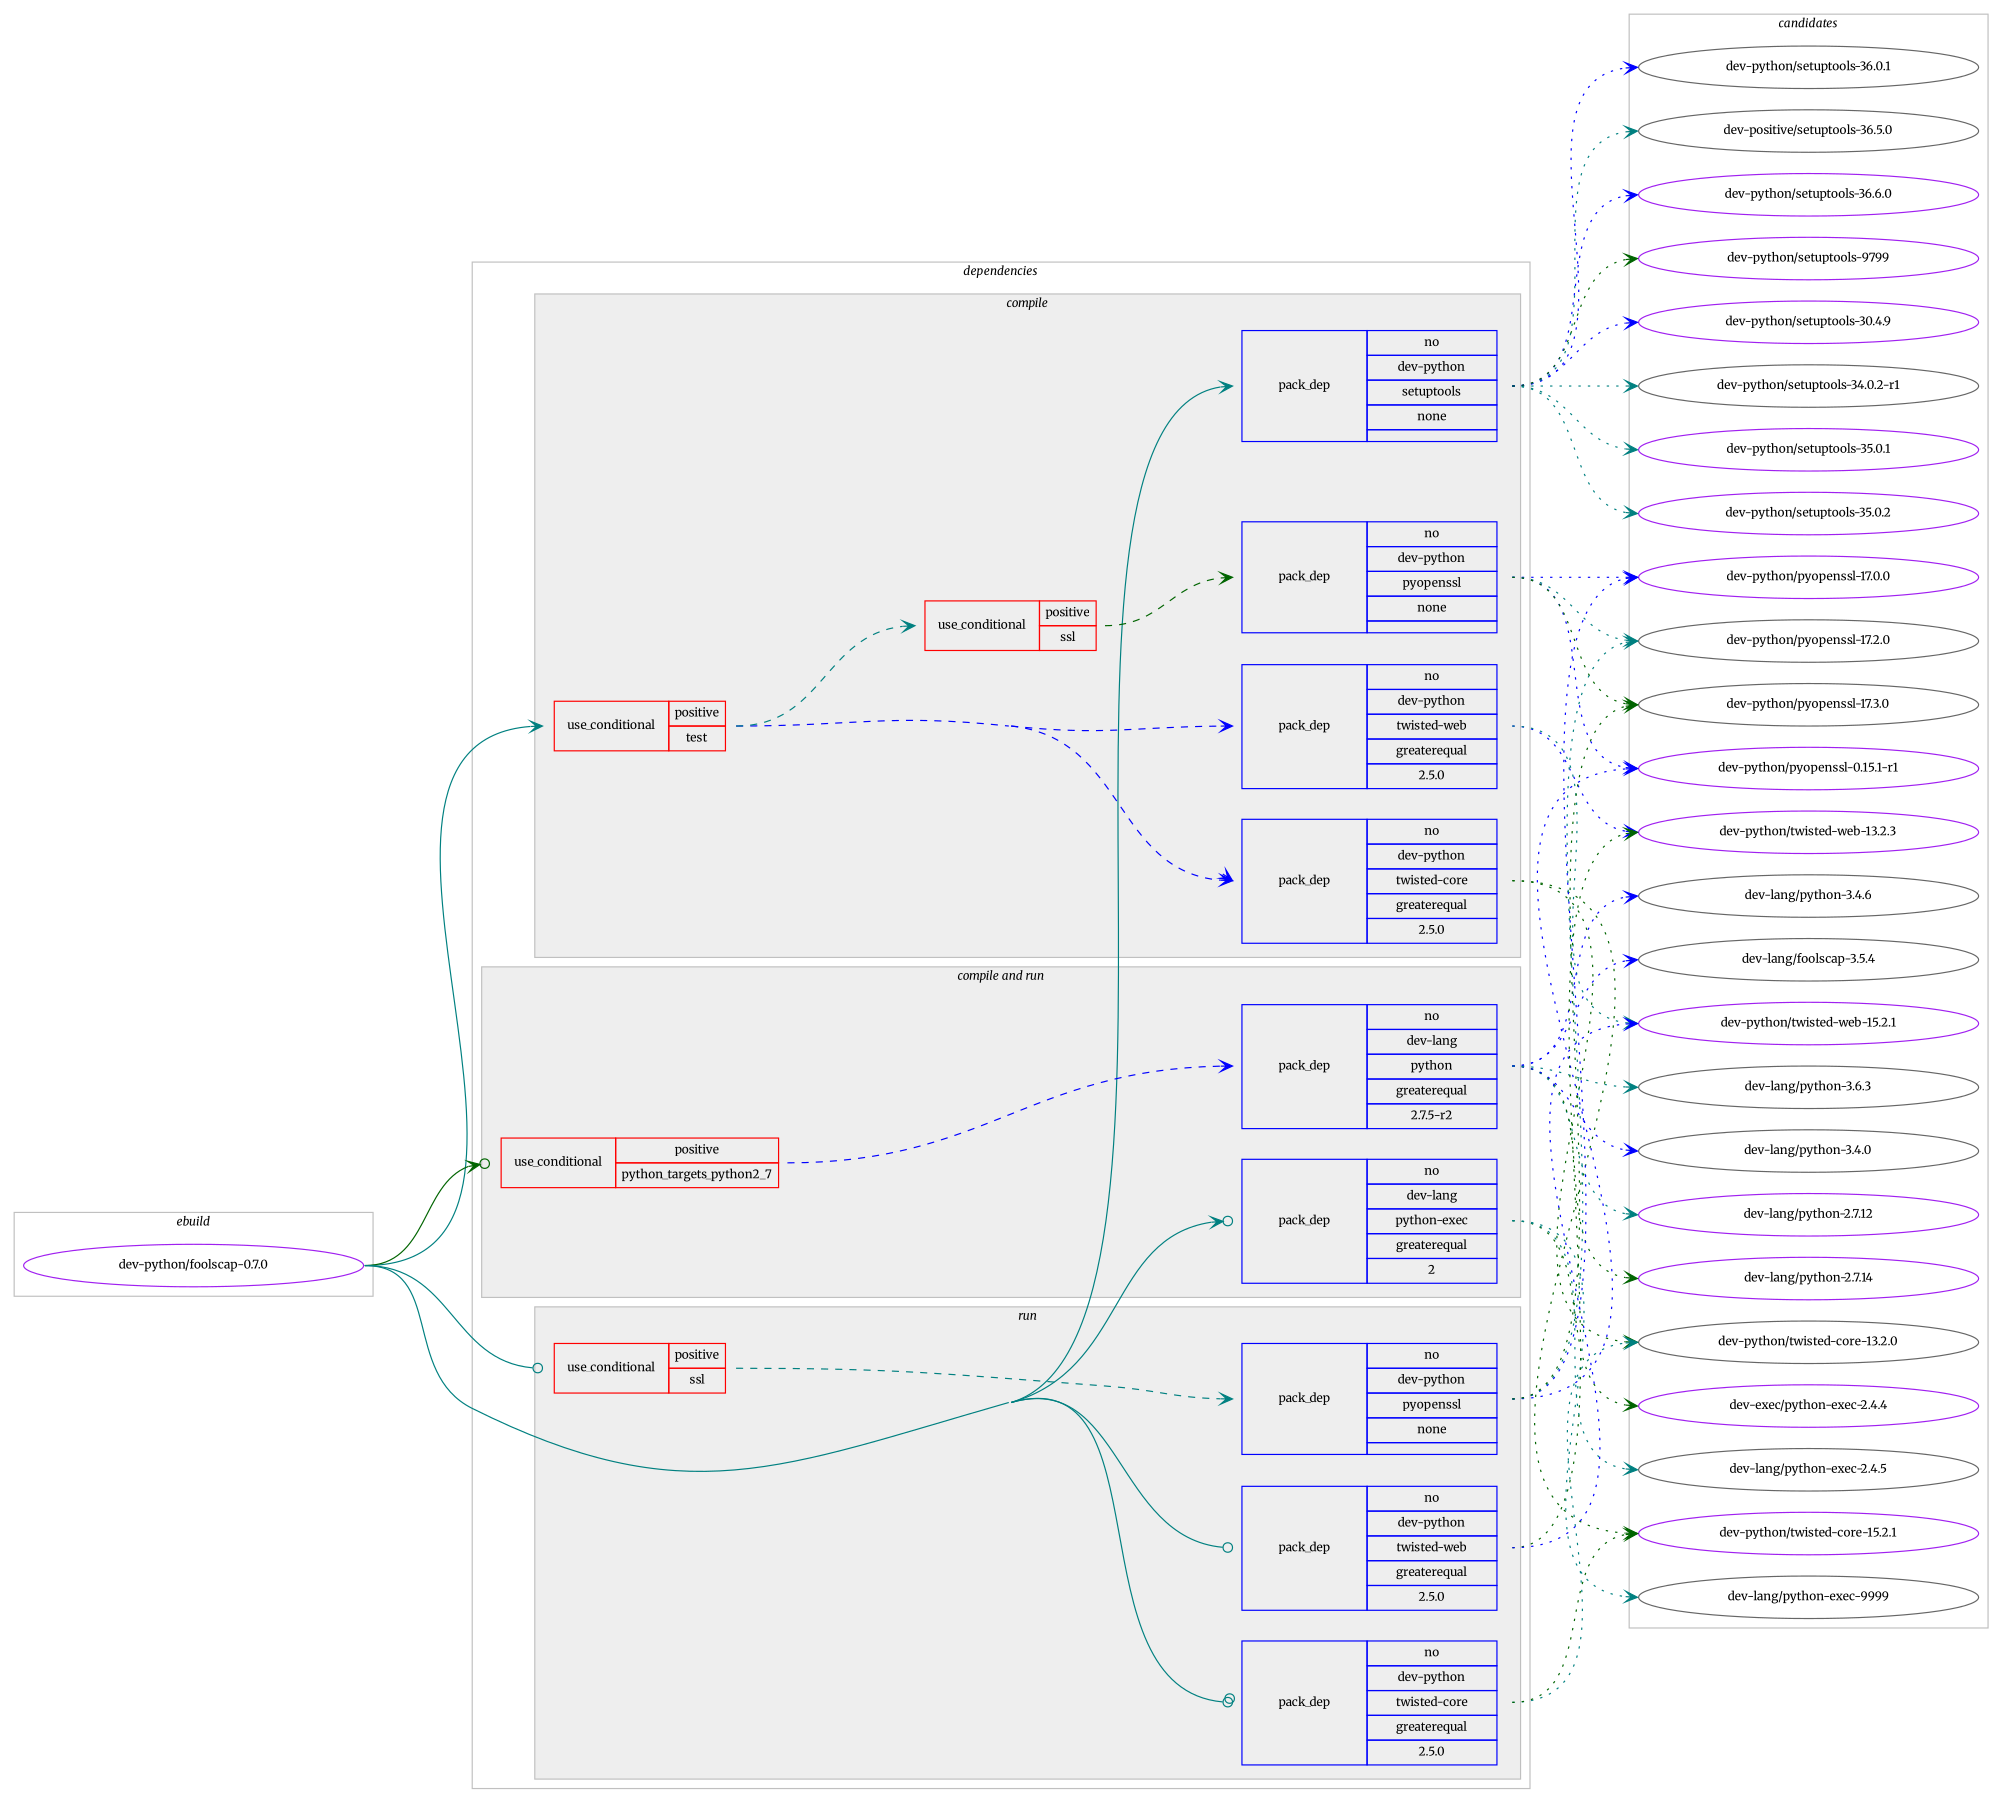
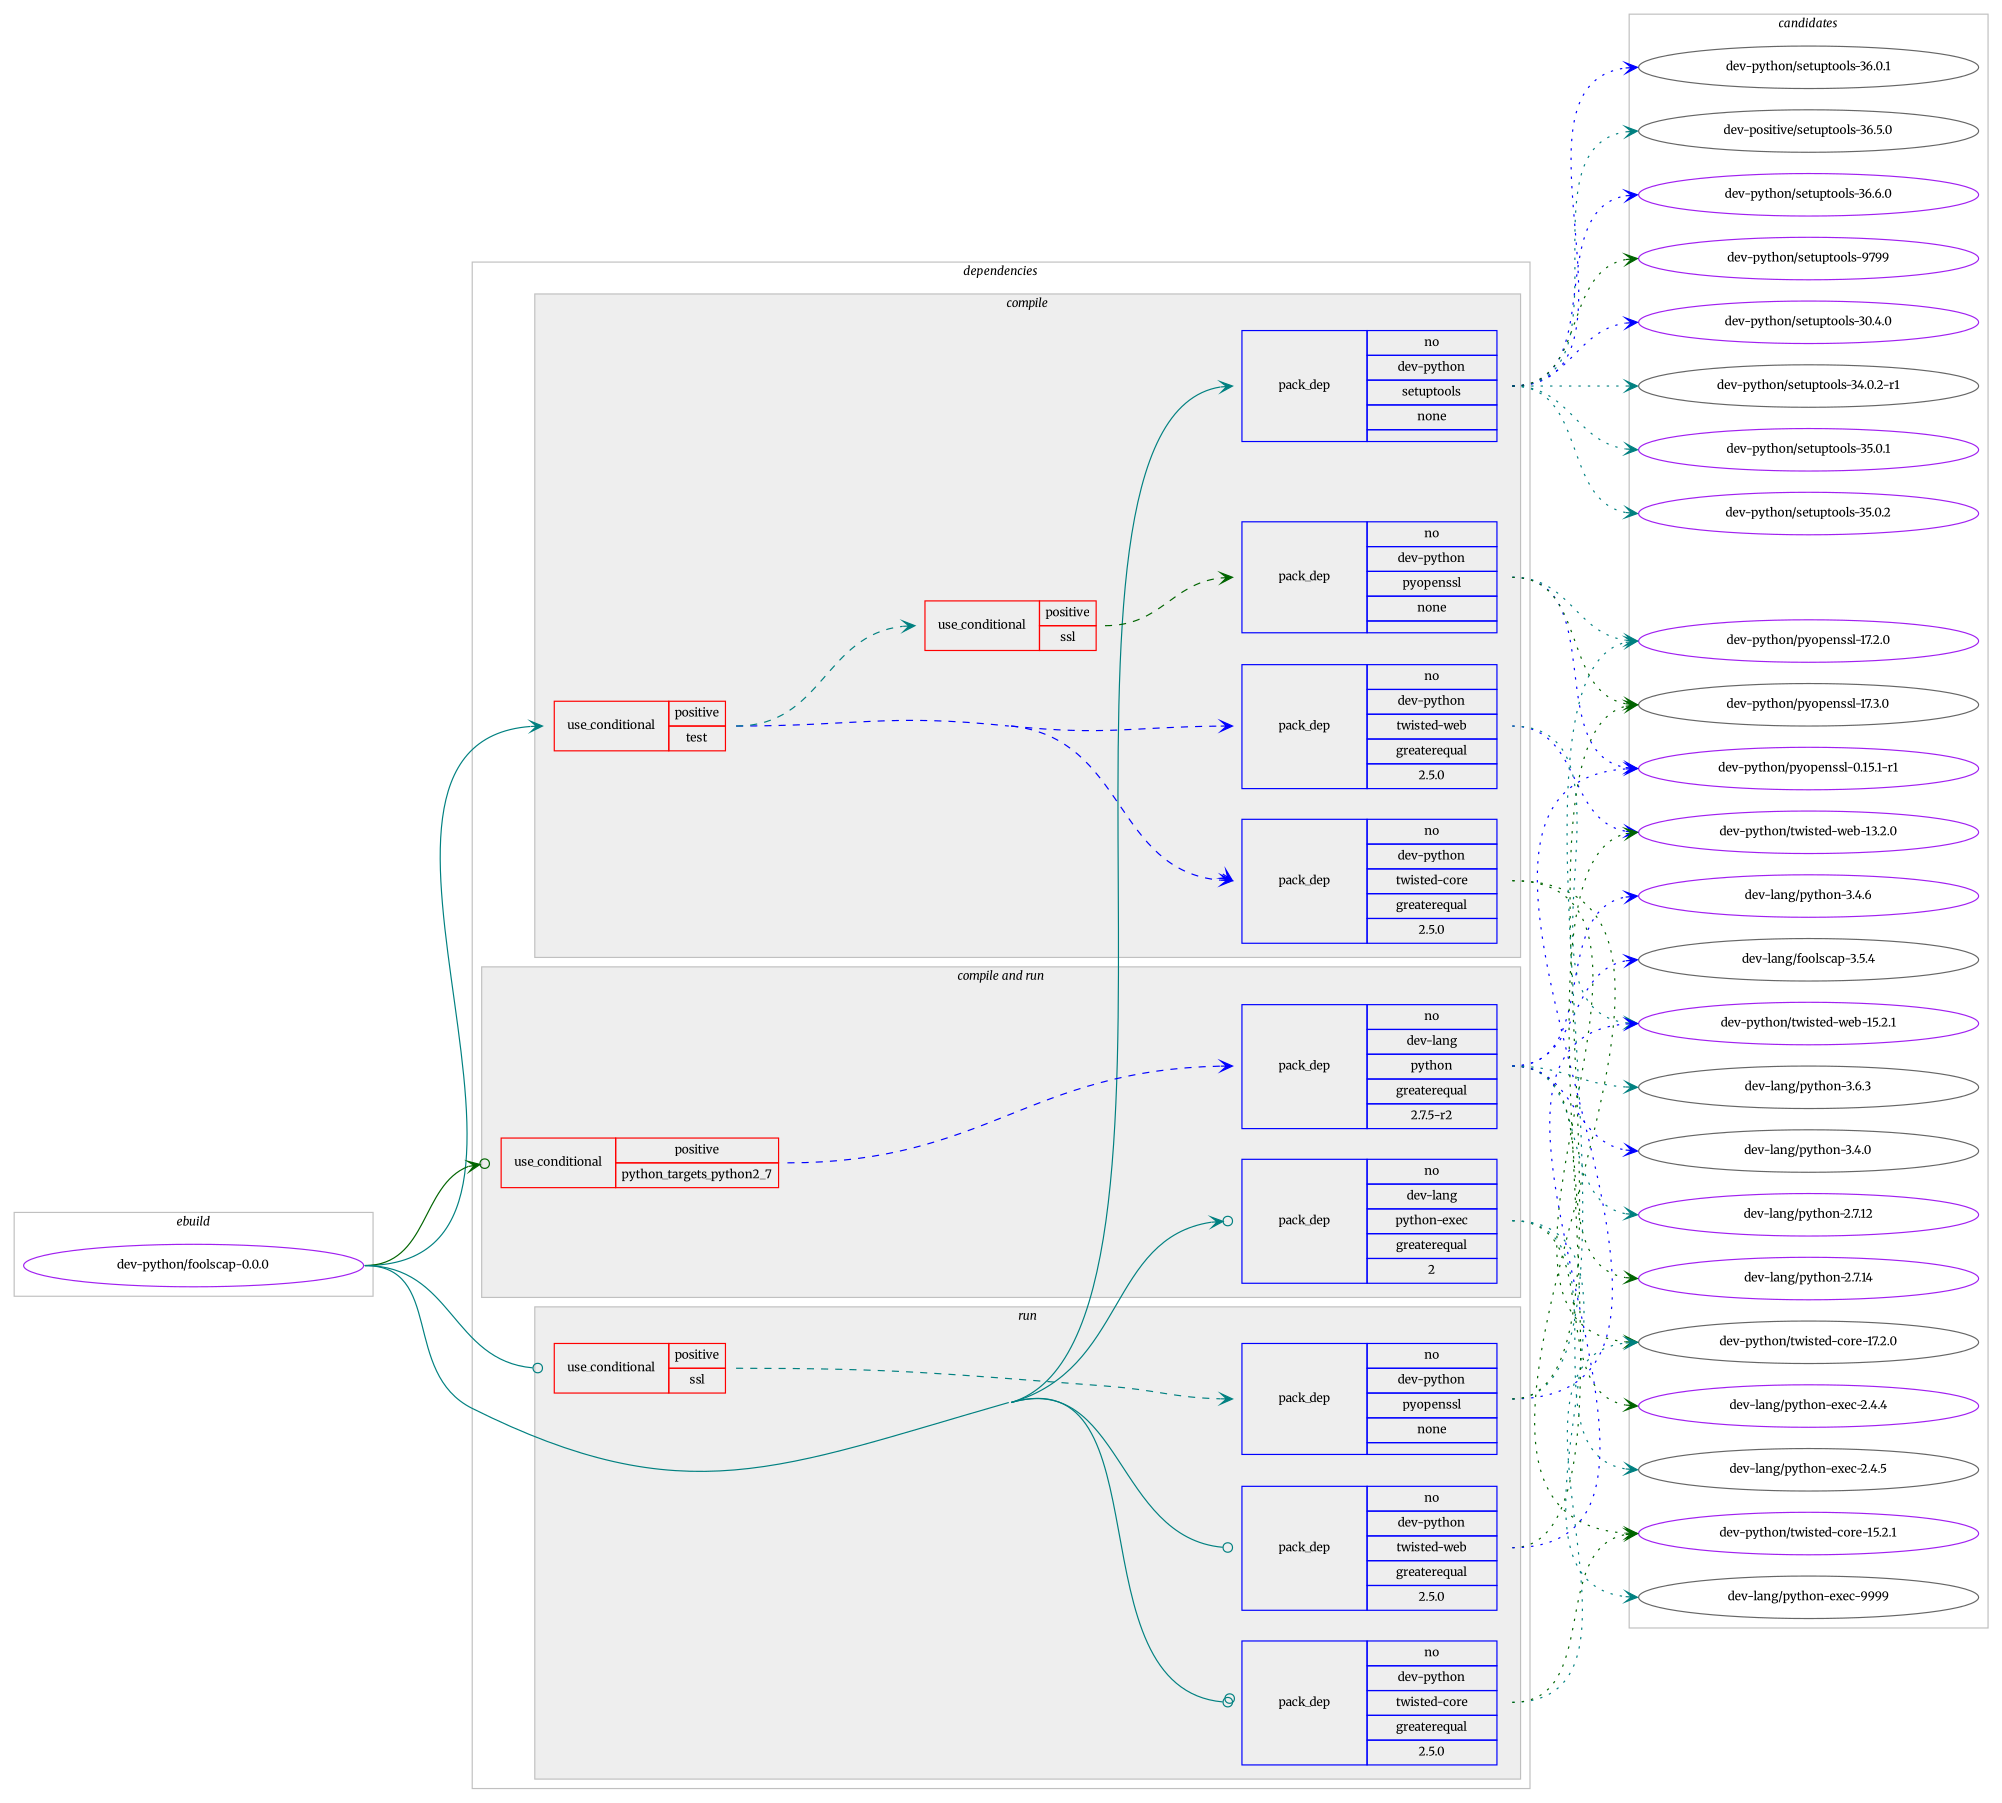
(1809, 322) -> (1809, 322)
(1809, 577) -> none
(1809, 641) -> (1809, 641)
(1809, 832) -> (1809, 832)
(1809, 896) -> (1809, 896)
(194, 1266) -> (194, 1266)
(1809, 1342) -> (1809, 1342)
(1809, 1406) -> (1809, 1406)
